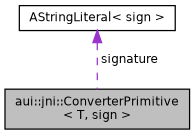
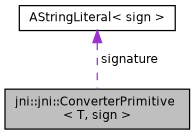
(97, 109) -> (97, 109)
